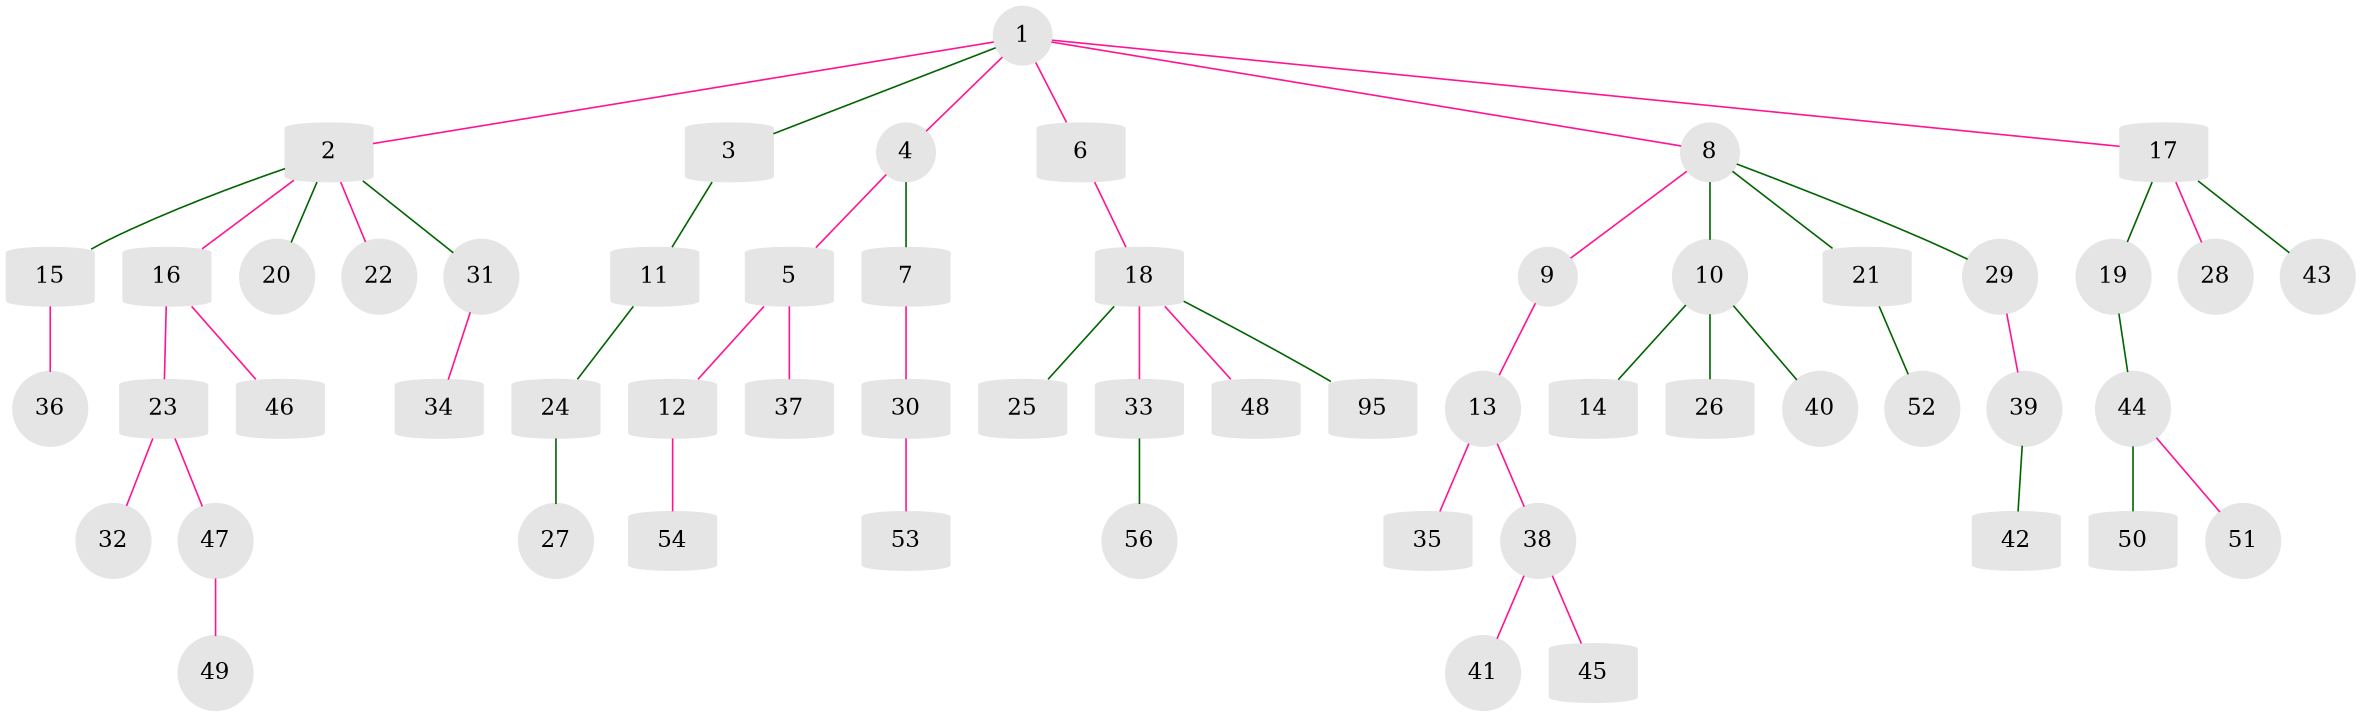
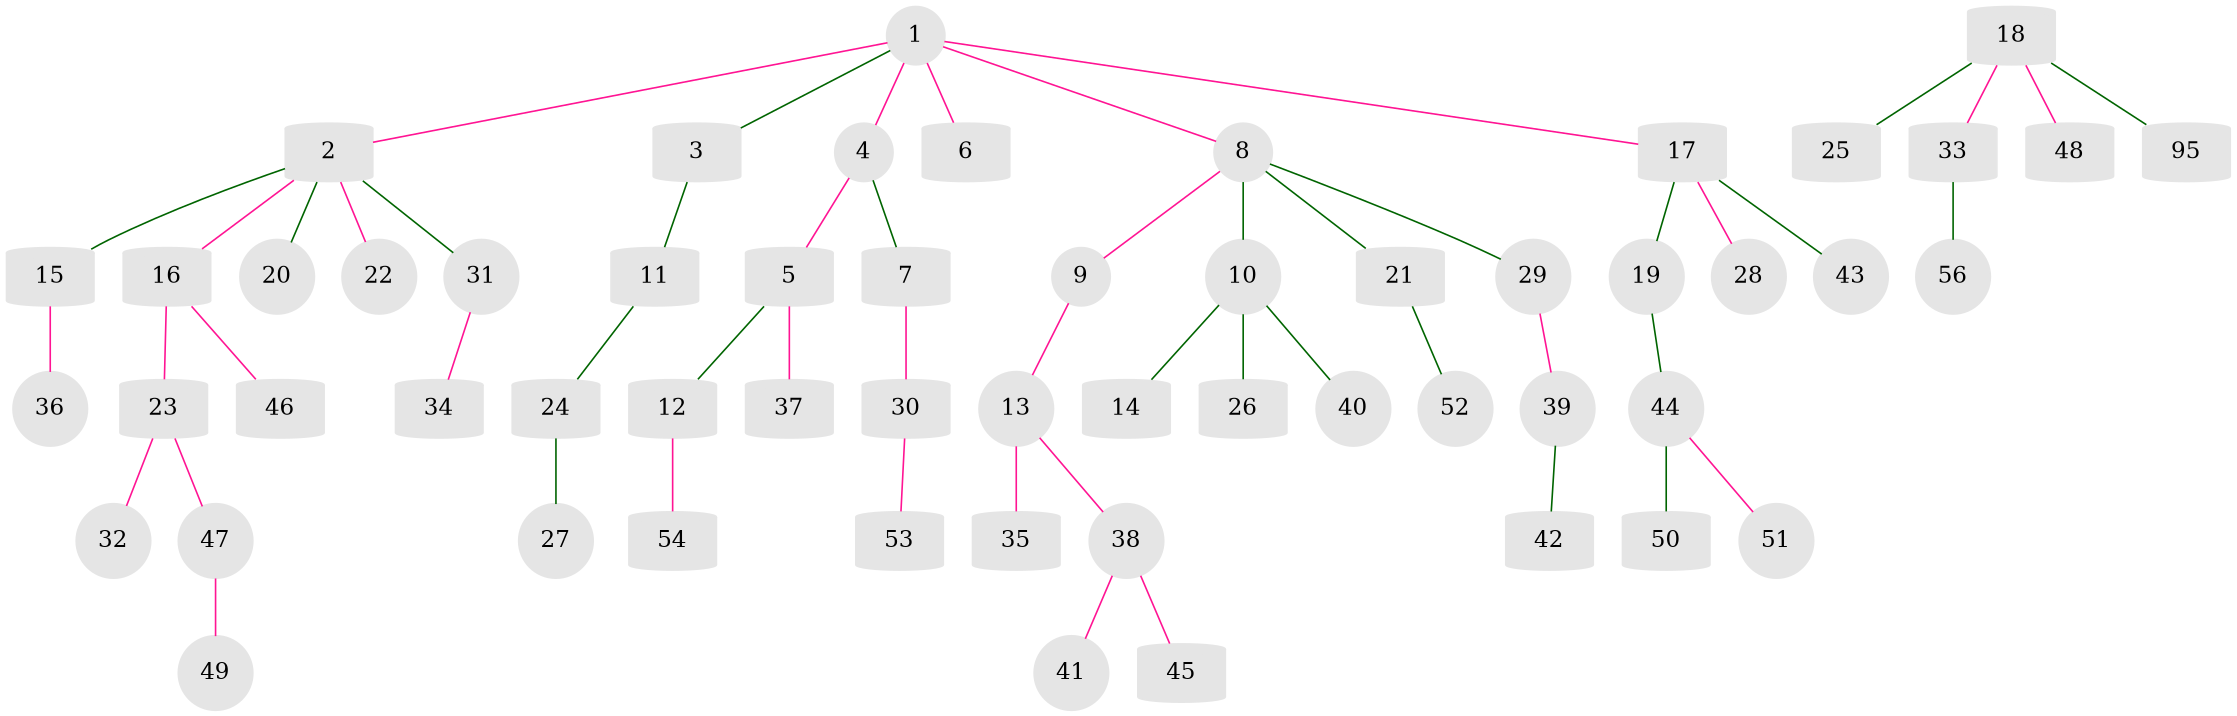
(1110, 215) -> none
(731, 343) -> (731, 343)
